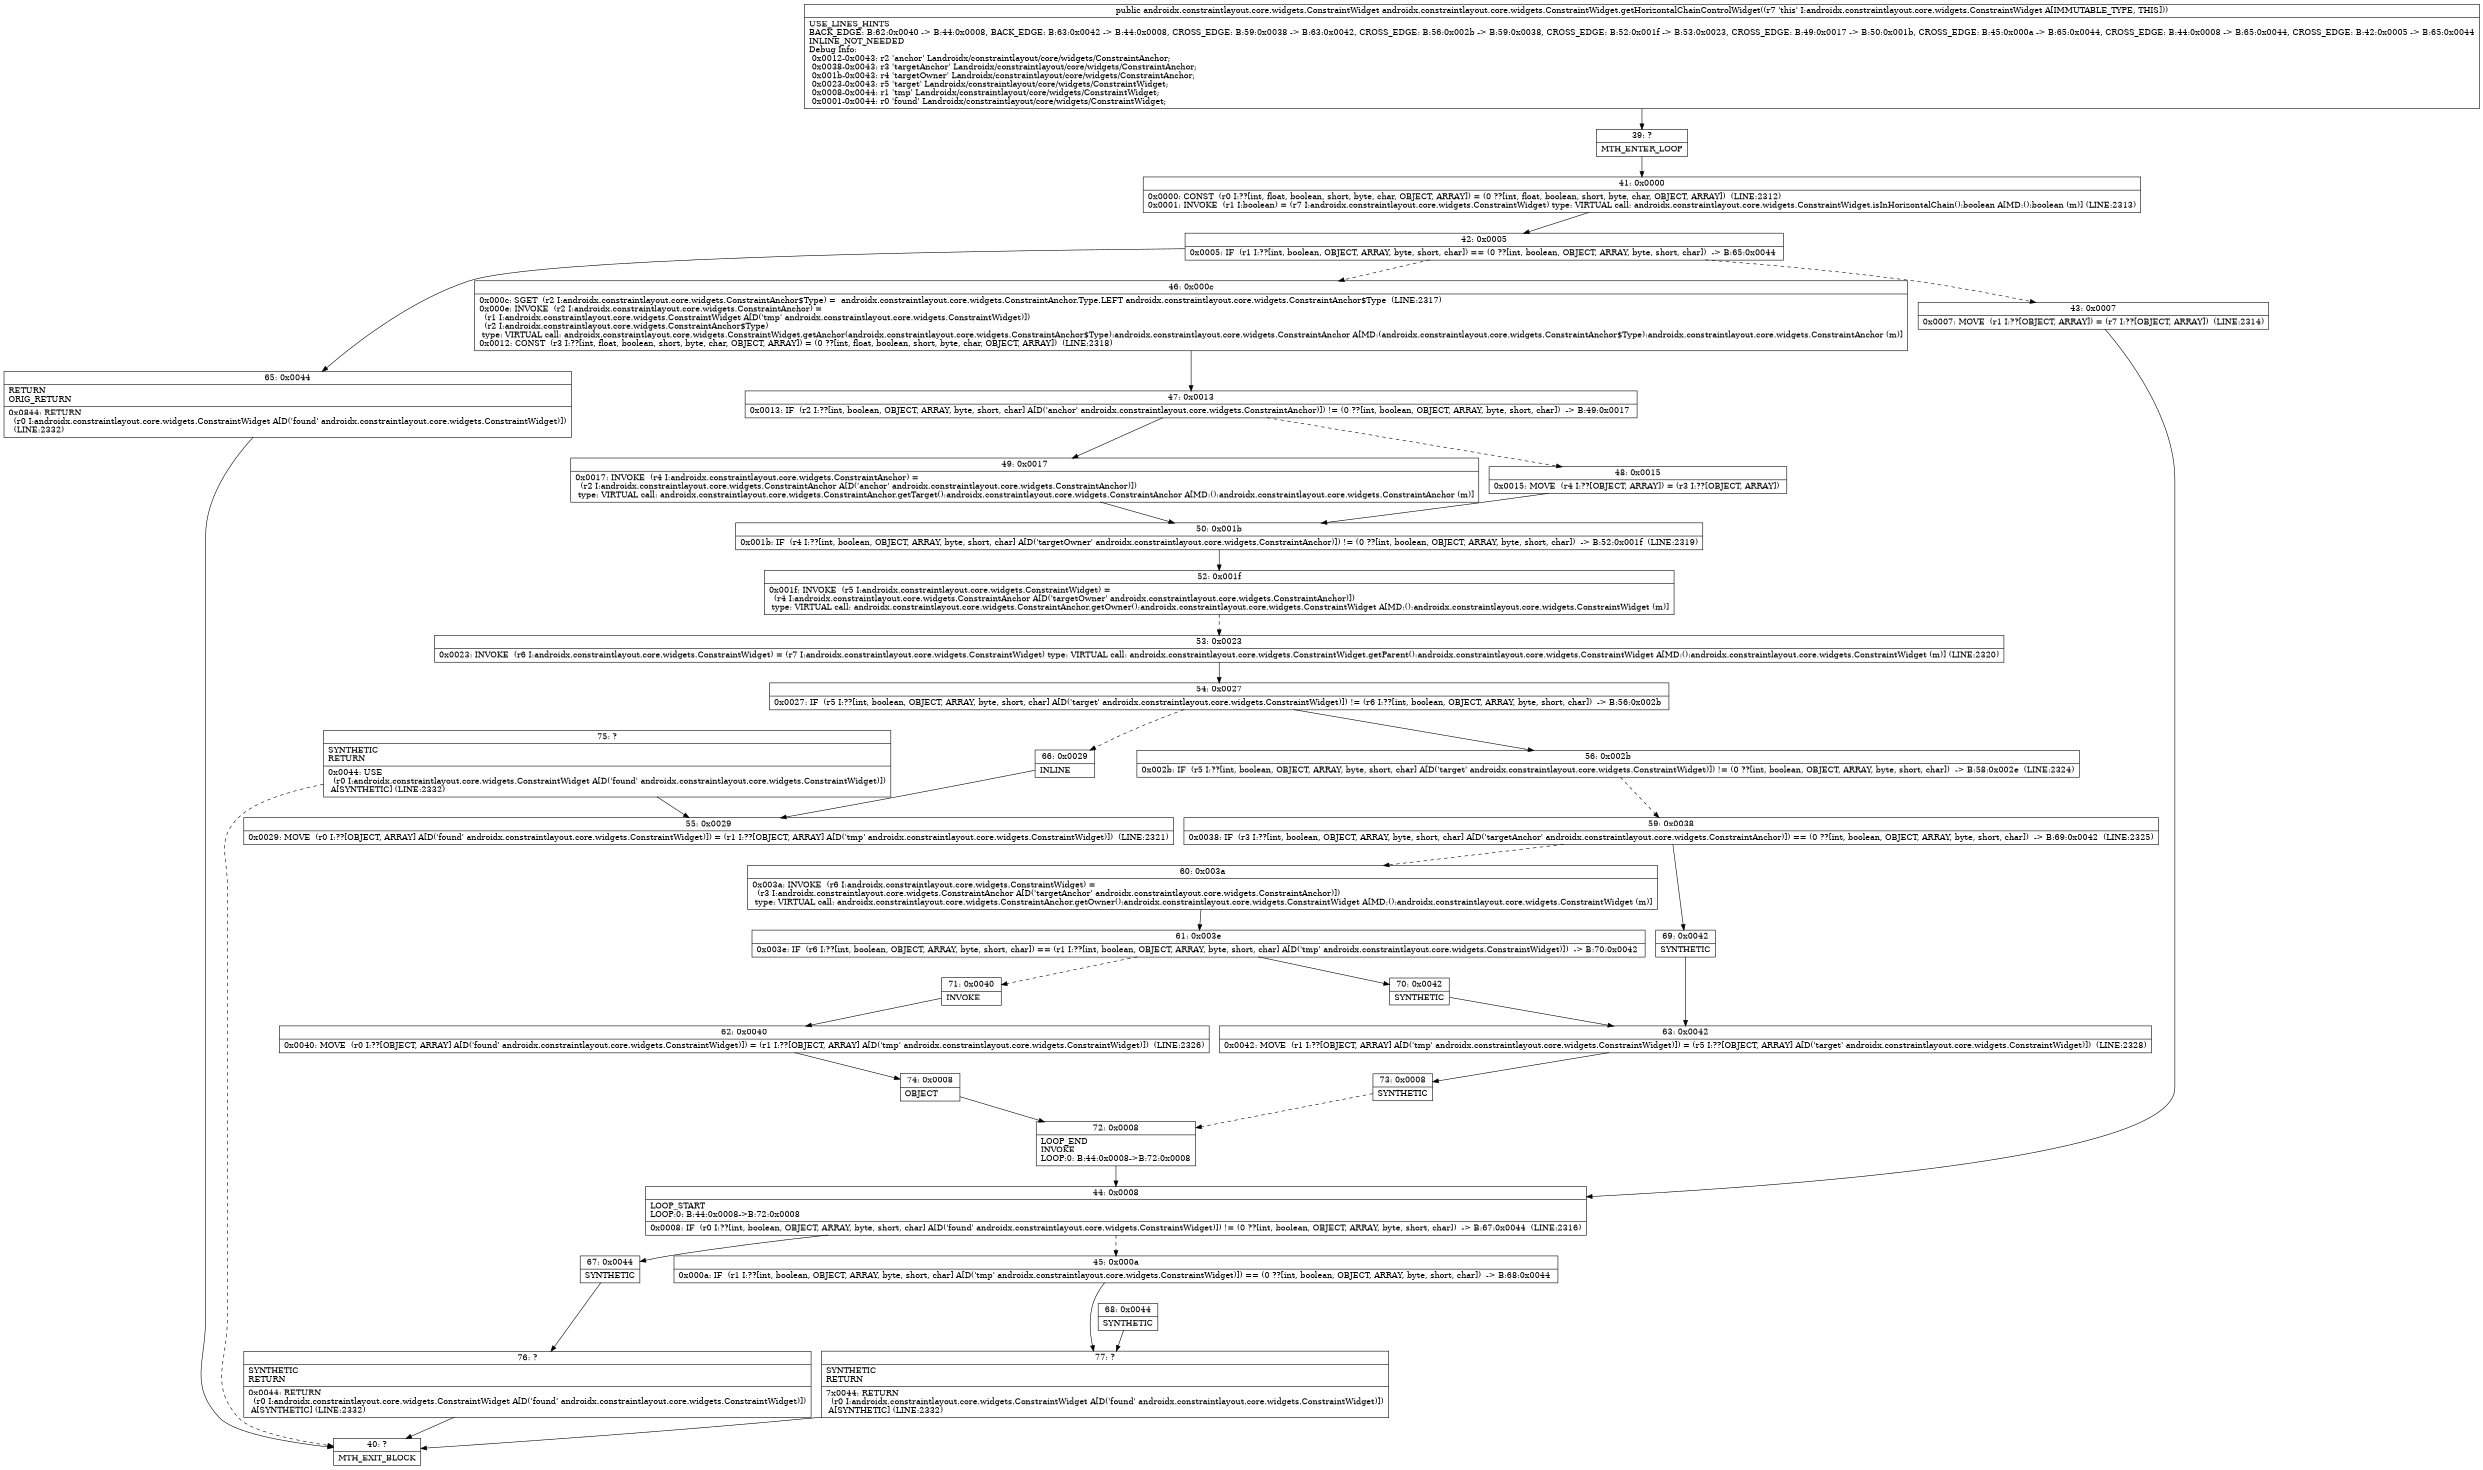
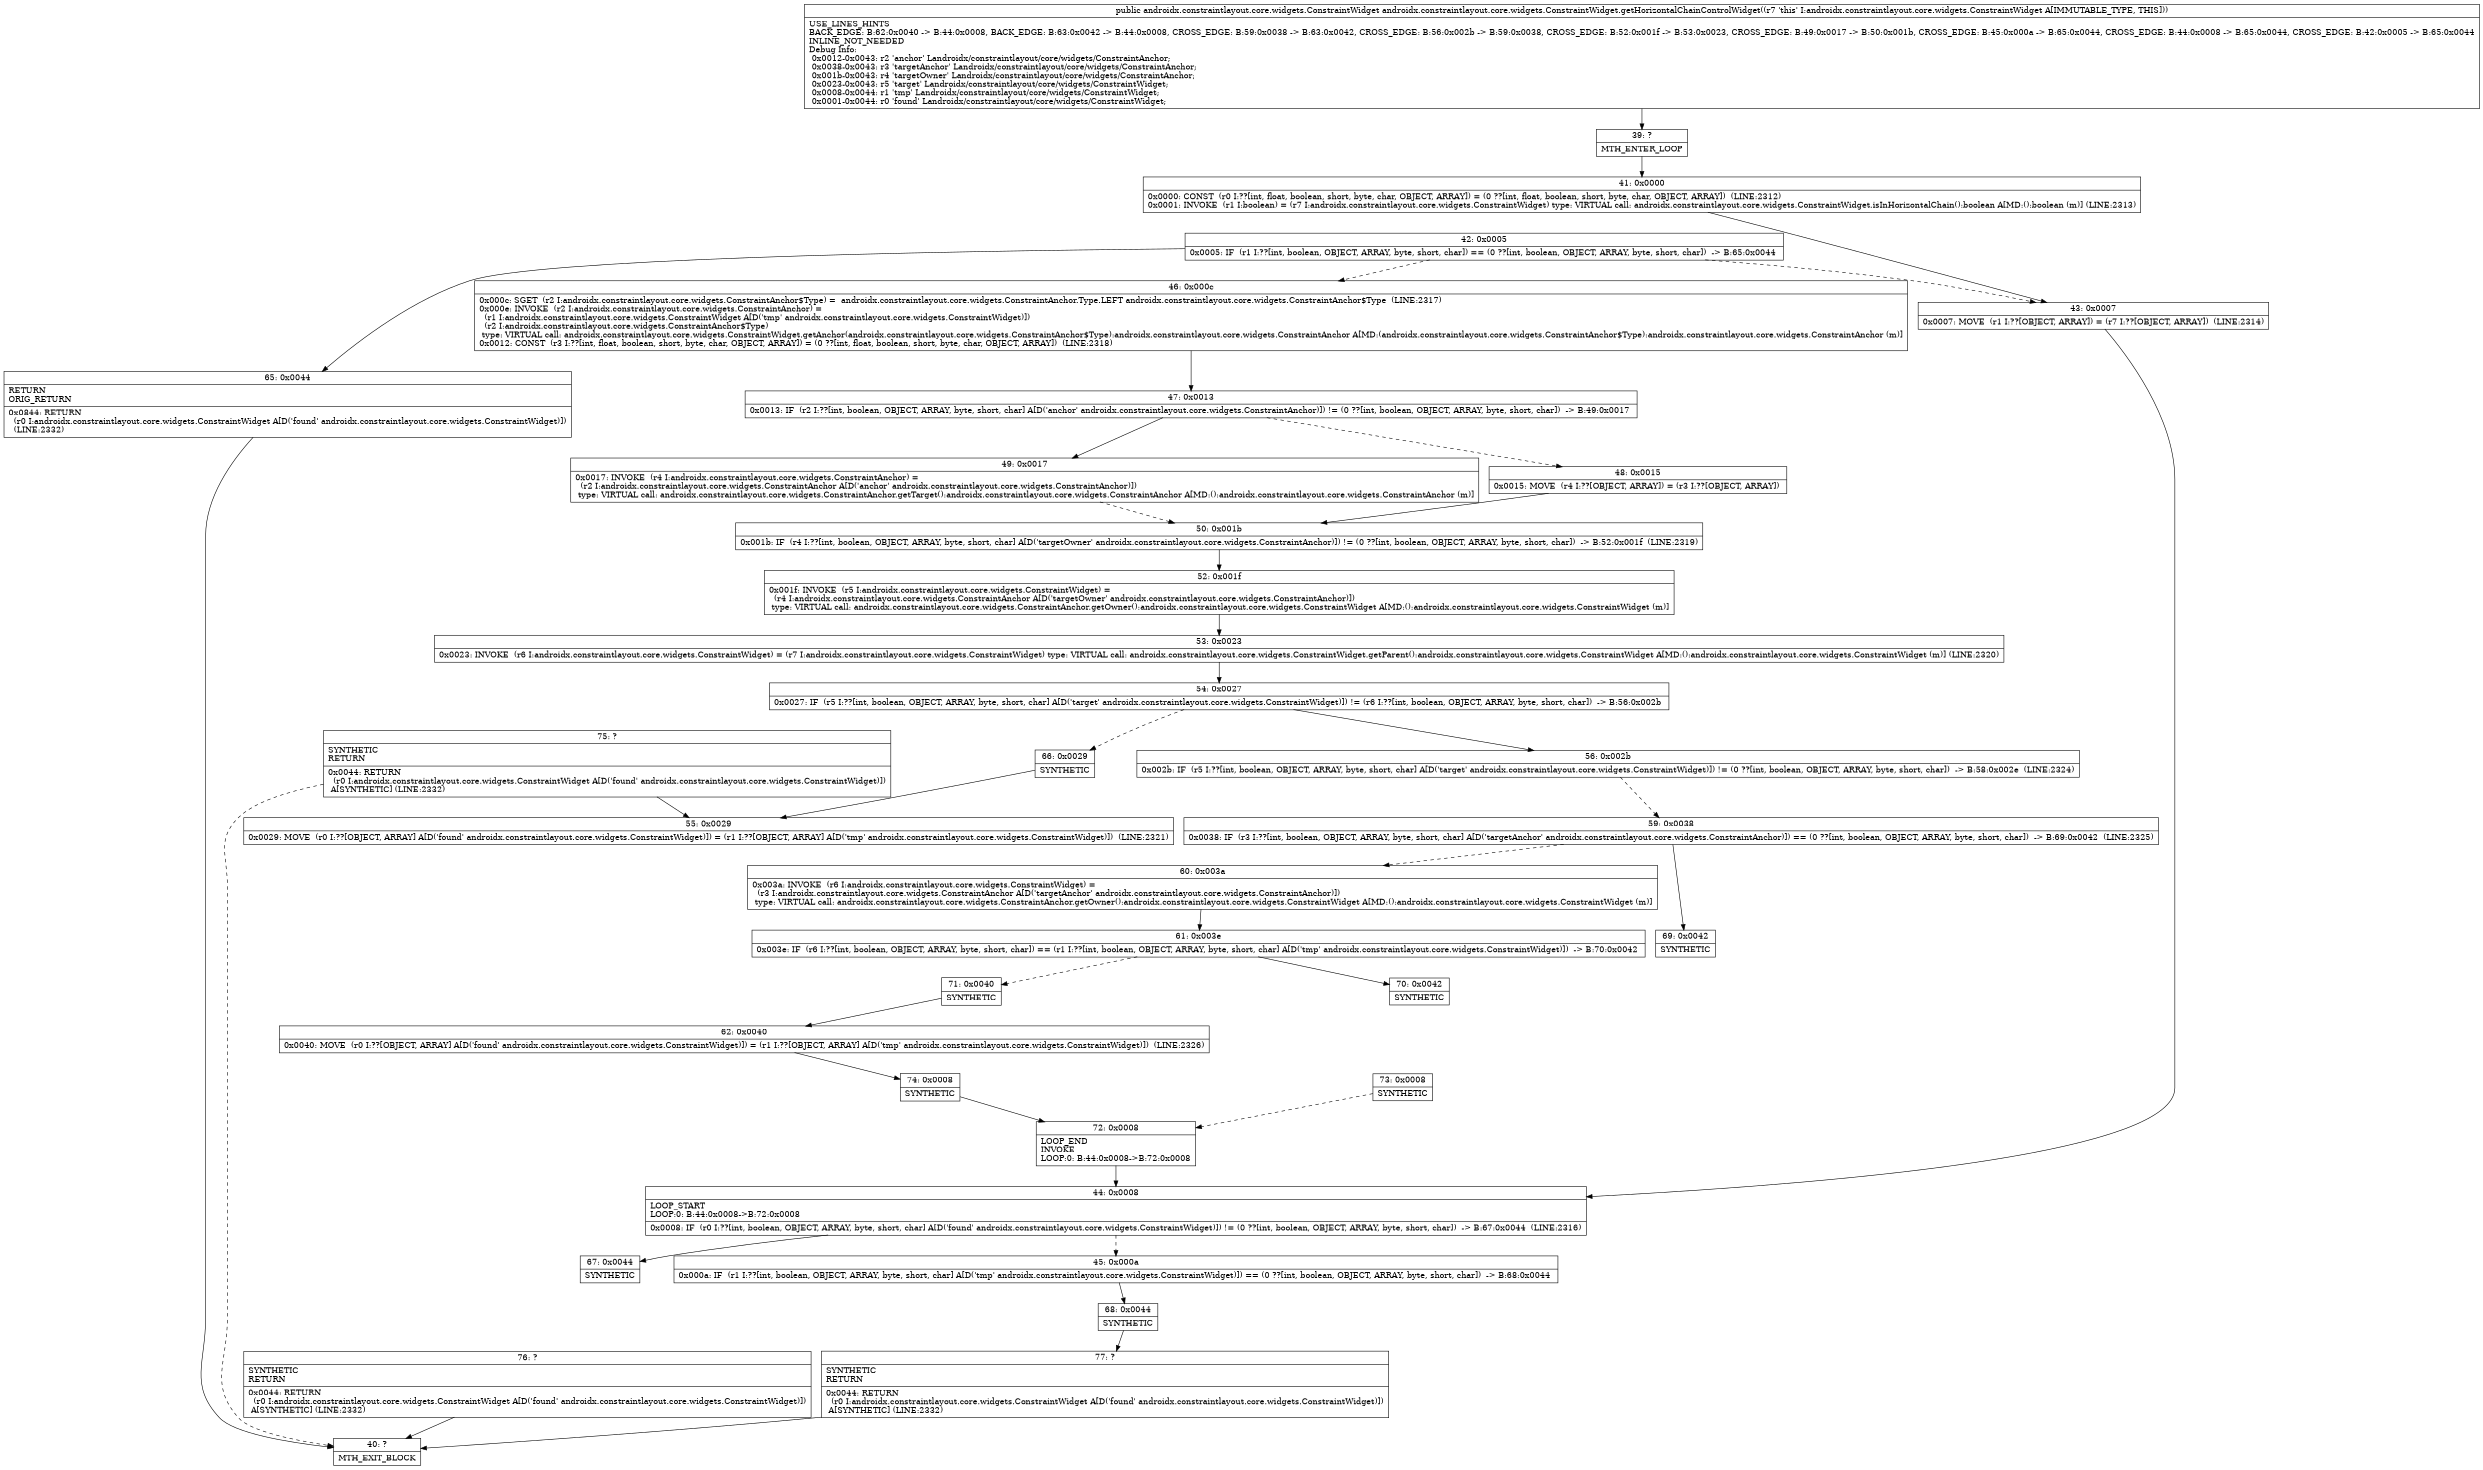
(1559, 222) -> (1875, 256)
(1134, 512) -> (1134, 512)
(1219, 622) -> (1219, 622)
(1055, 770) -> (1065, 770)
(358, 773) -> (367, 773)
(963, 998) -> (971, 998)
(1686, 1039) -> none
(922, 1094) -> (930, 1094)
(1091, 1313) -> (1121, 1290)
(578, 1315) -> none
(865, 1393) -> (865, 1393)
